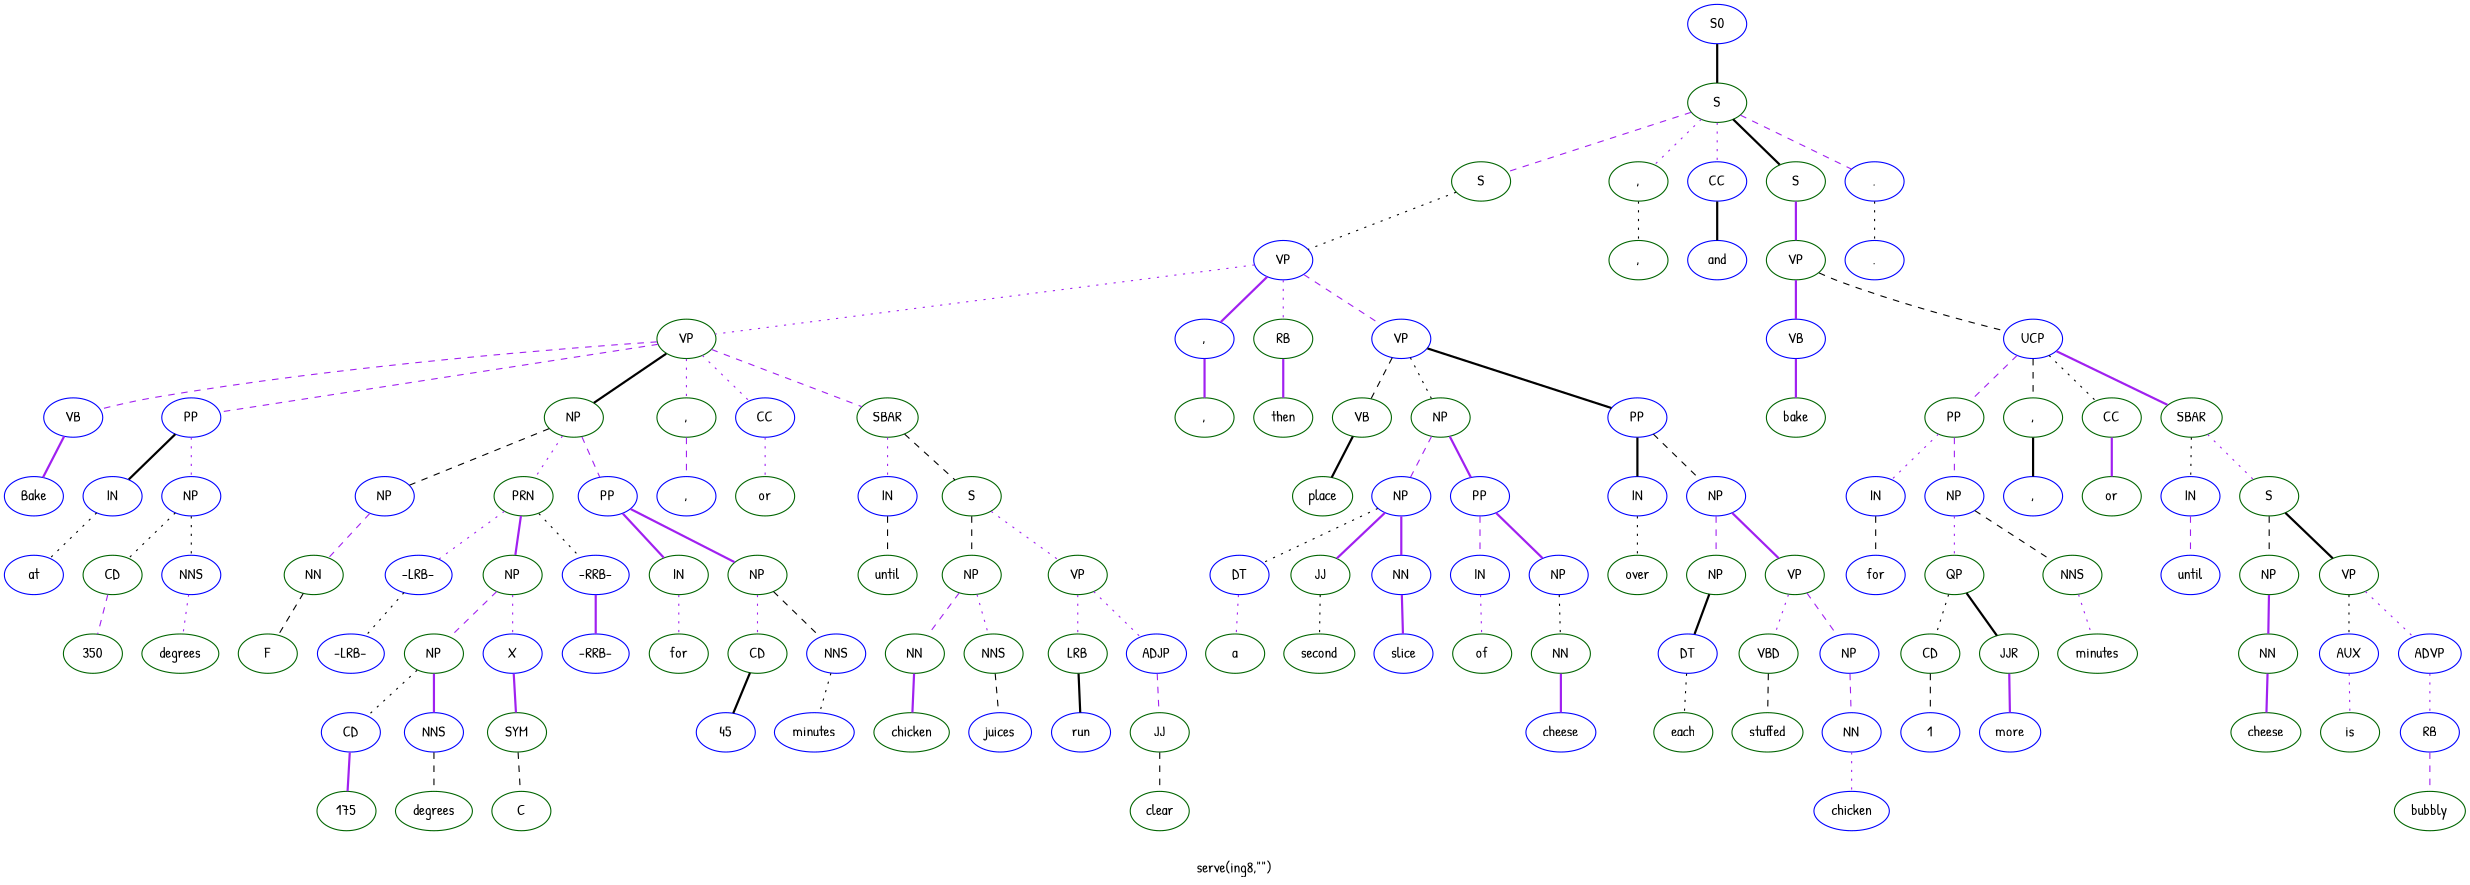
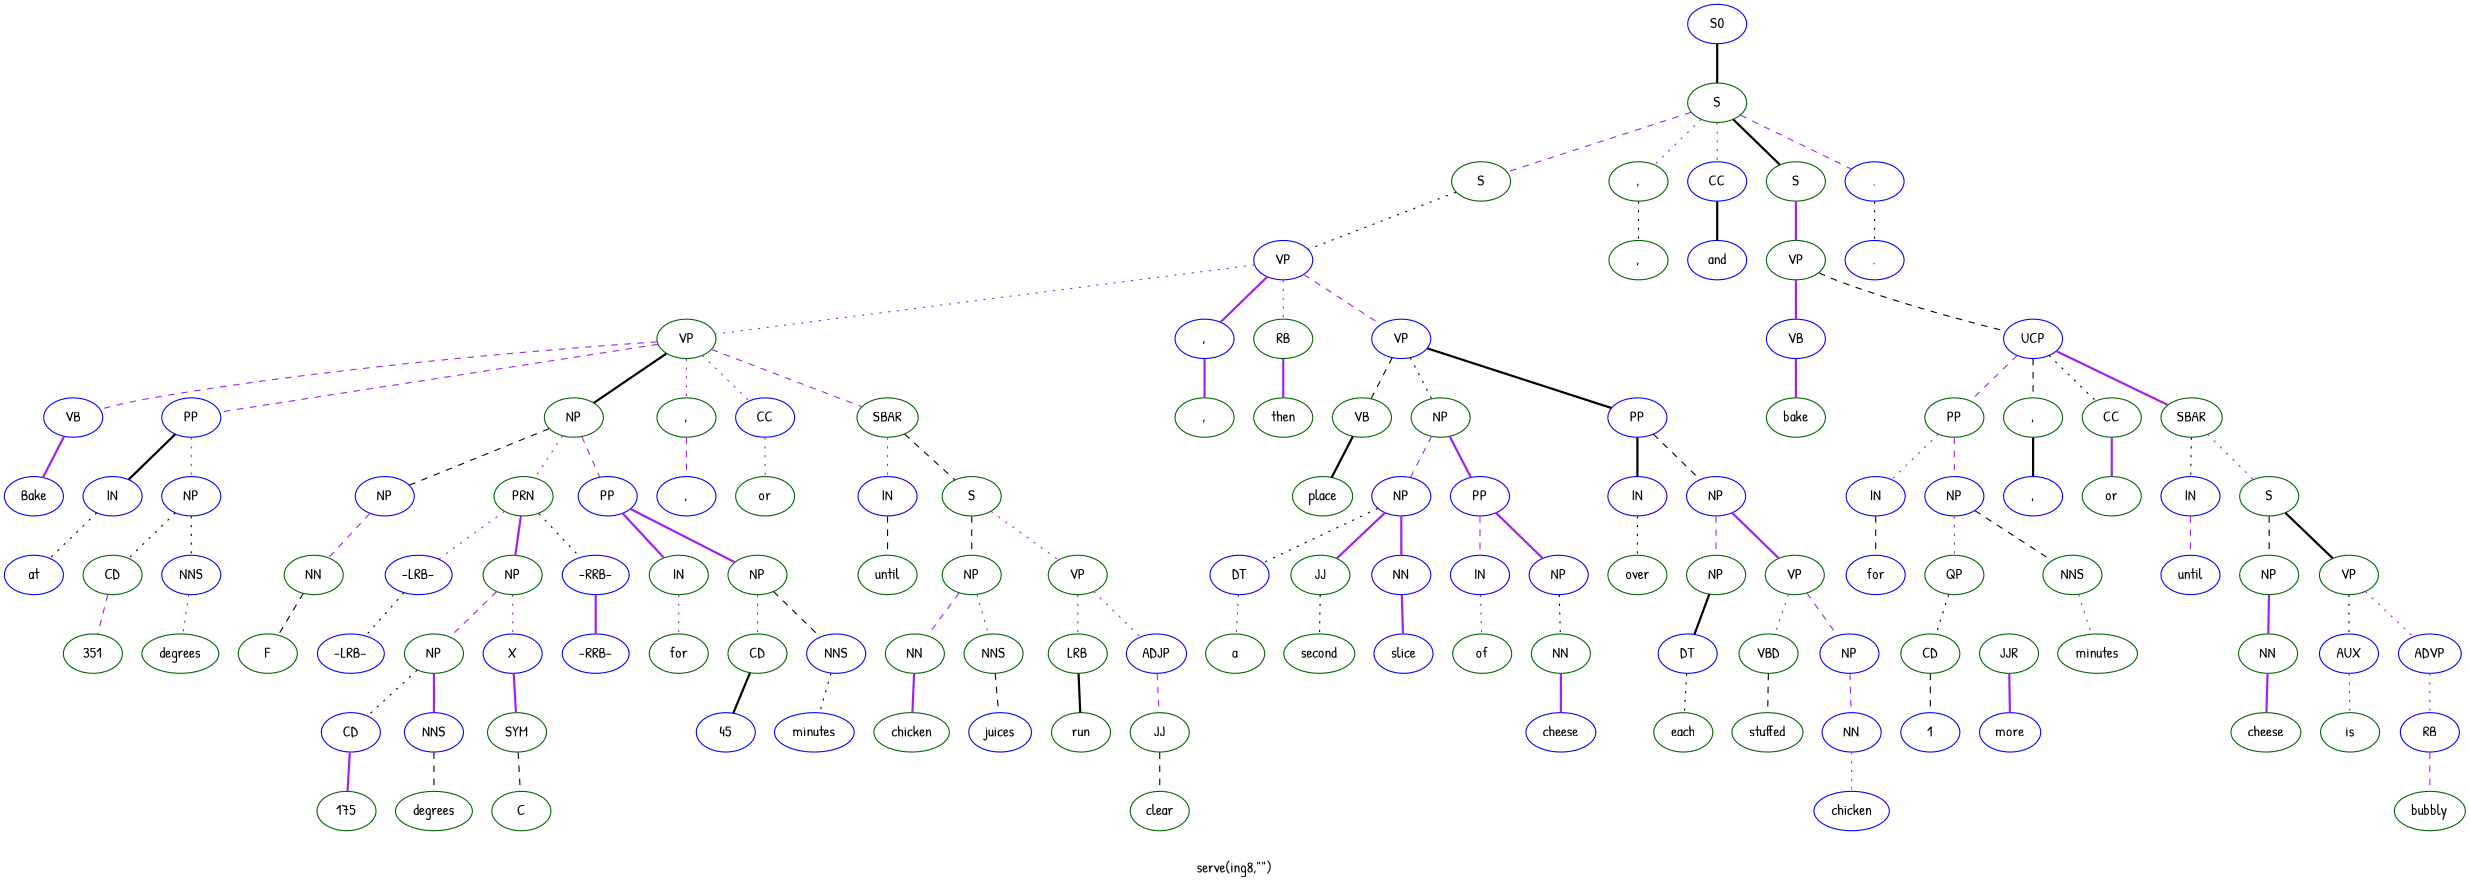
(1982, 614) -> none
(93, 654) -> (93, 654)
(1081, 732) -> (1081, 732)
